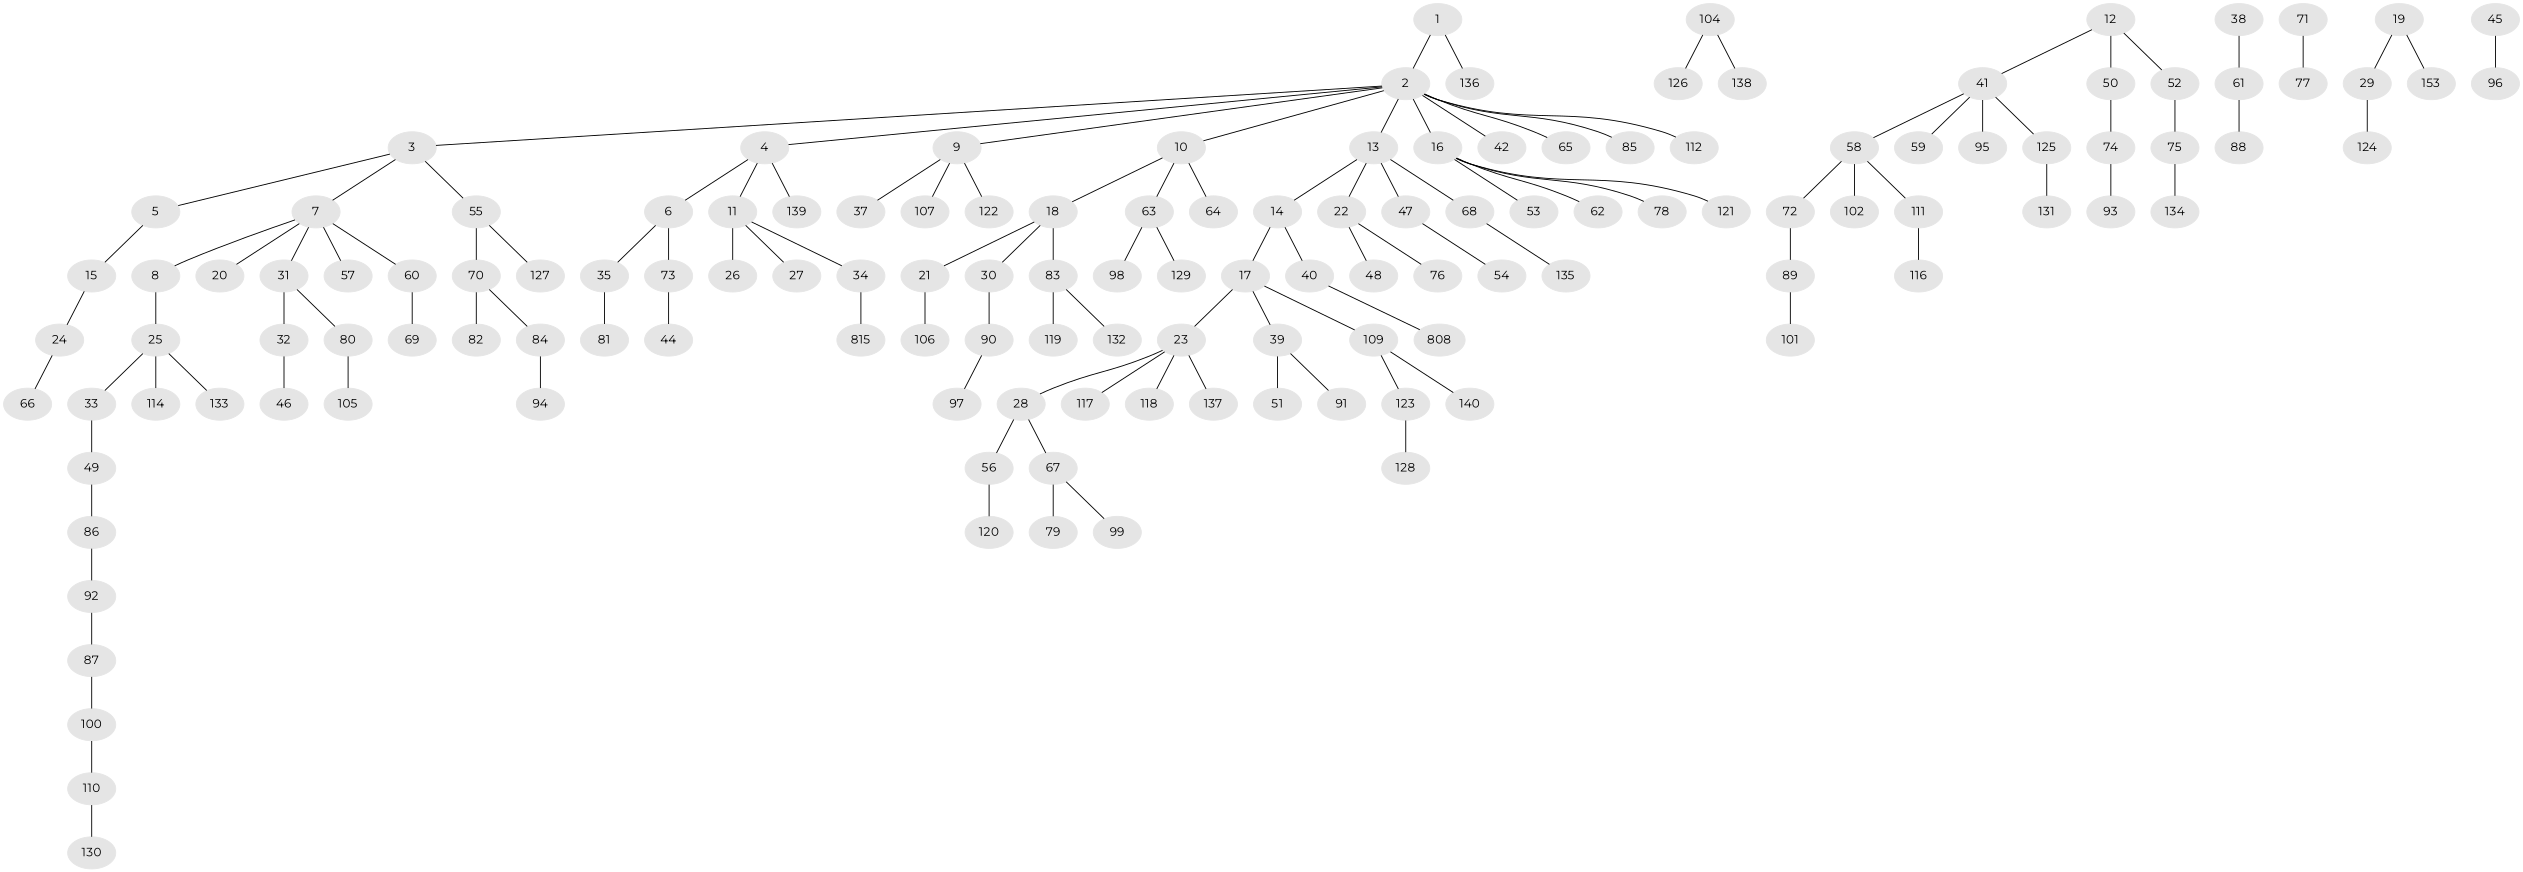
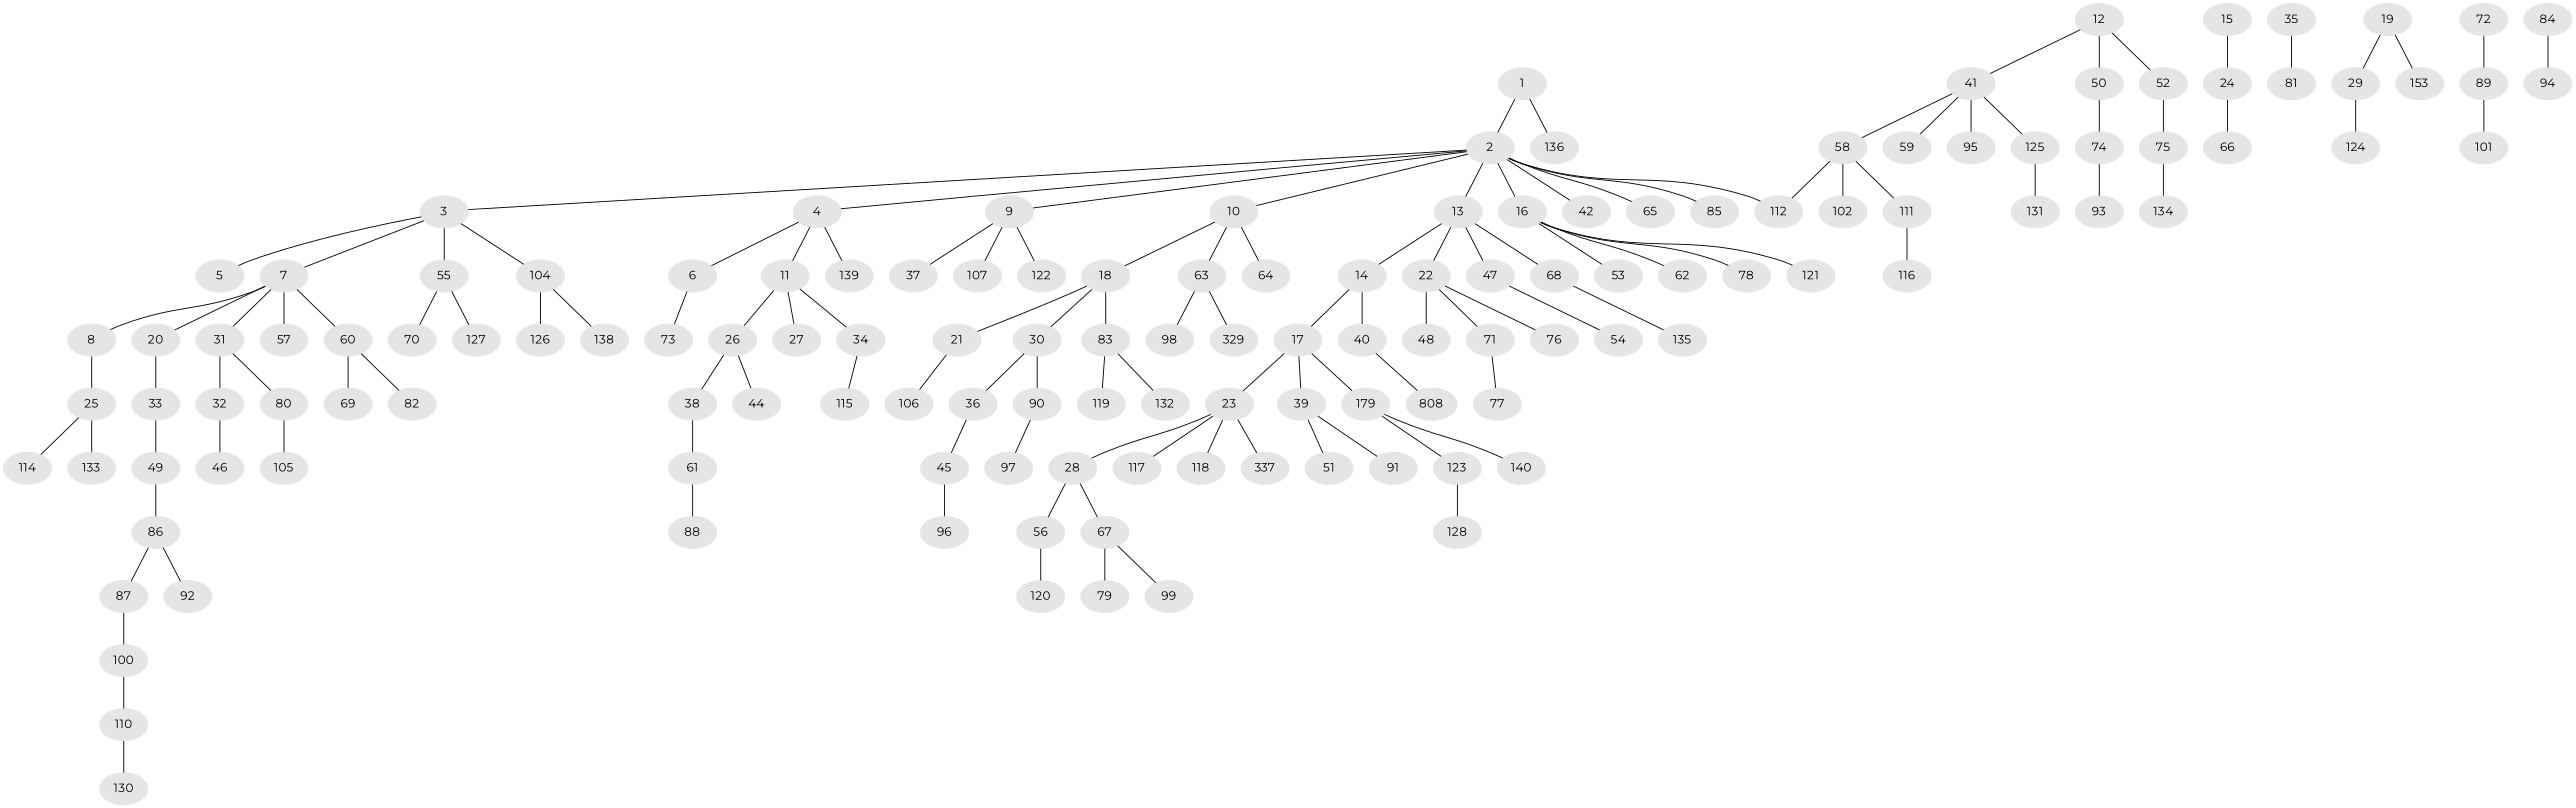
(1822, 180) -> (1811, 180)
(124, 244) -> none
none -> (492, 244)
(637, 244) -> none
(1181, 276) -> (1234, 340)
(476, 308) -> (380, 372)
(508, 308) -> none
(669, 308) -> (745, 372)
none -> (1458, 308)
(861, 340) -> (845, 404)
(1374, 340) -> (1366, 404)
(124, 372) -> (156, 372)
none -> (713, 372)
none -> (973, 404)
(1213, 404) -> (1265, 468)
(92, 629) -> (140, 564)
